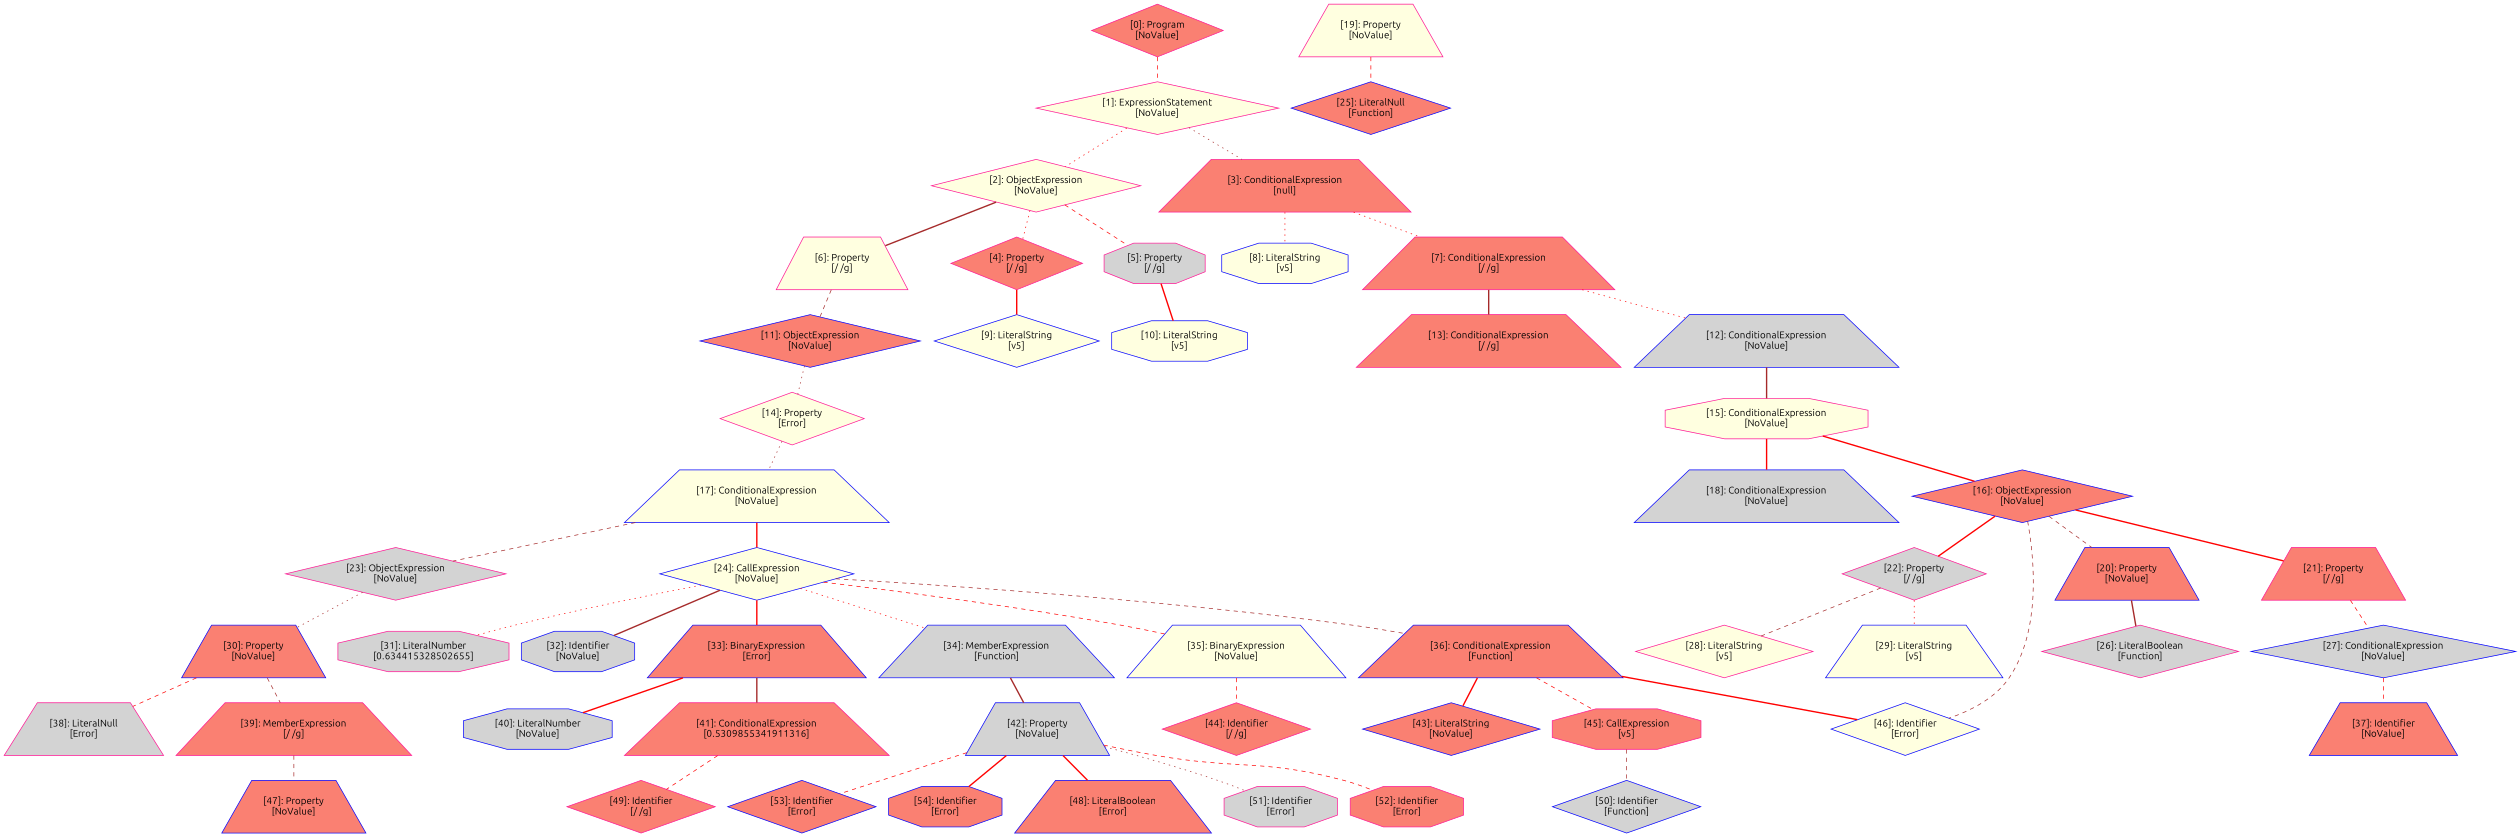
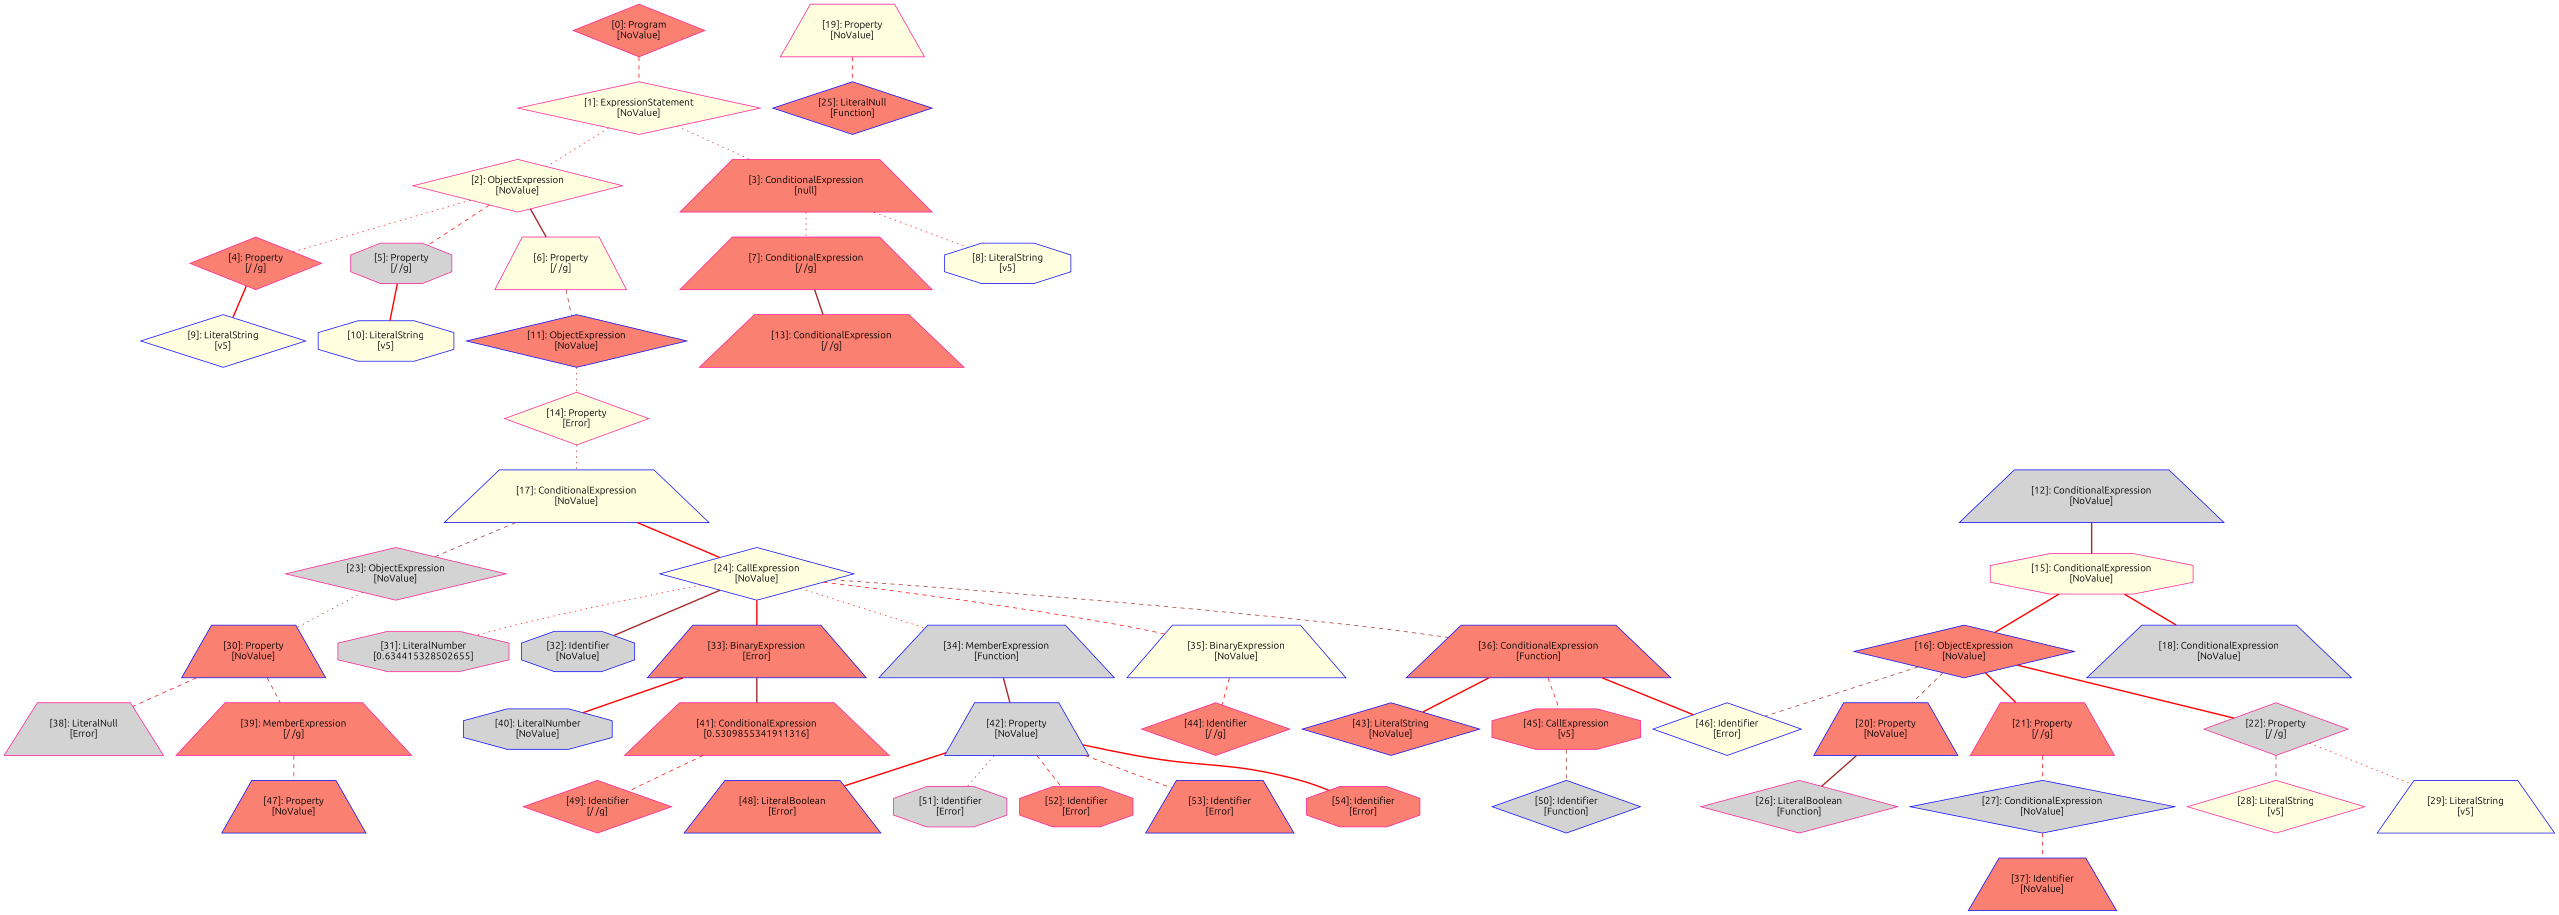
(1634, 304) -> none
(802, 807) -> (1220, 807)
(945, 807) -> (1363, 807)
